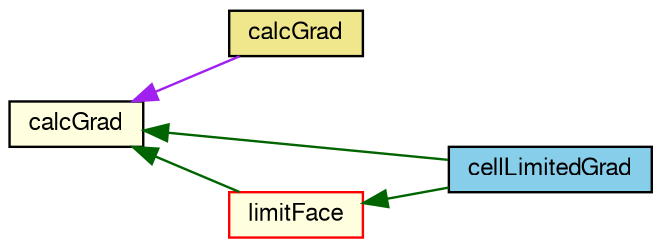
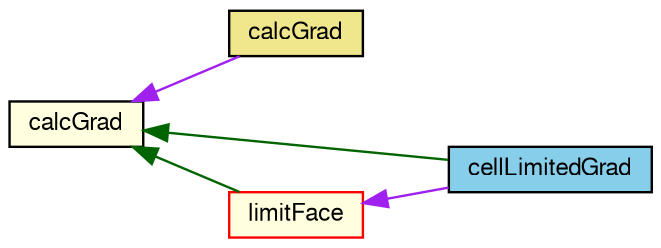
(418, 193) -> (418, 193)
